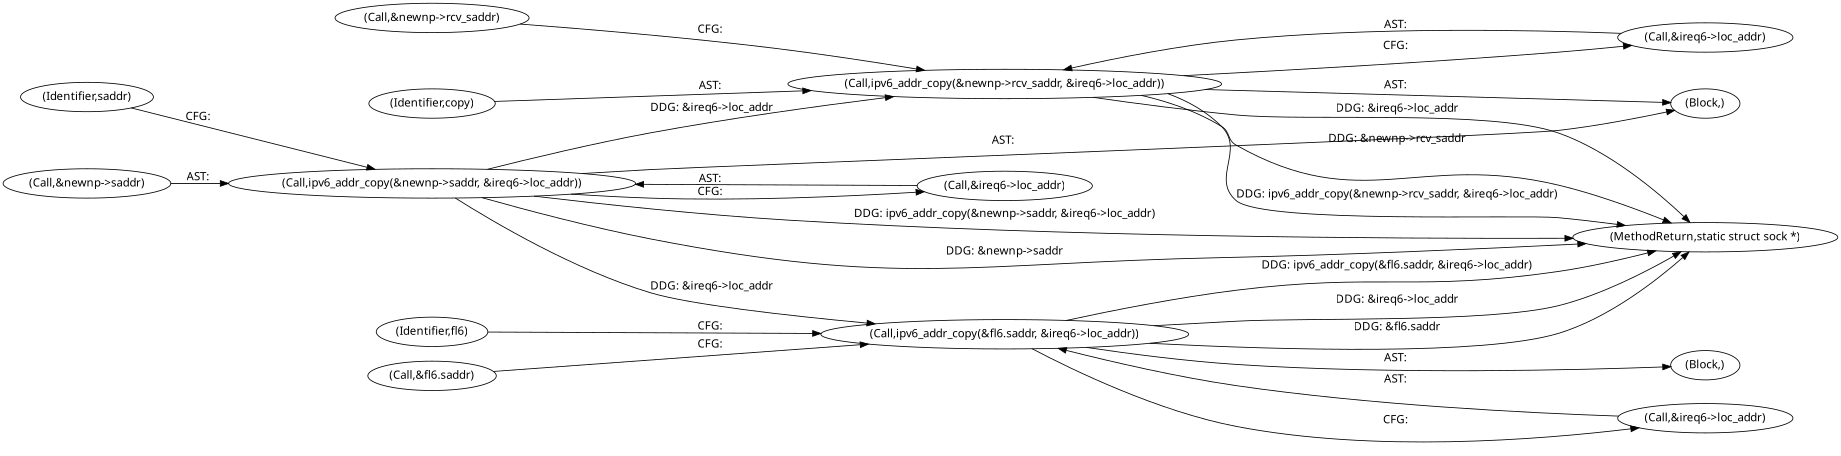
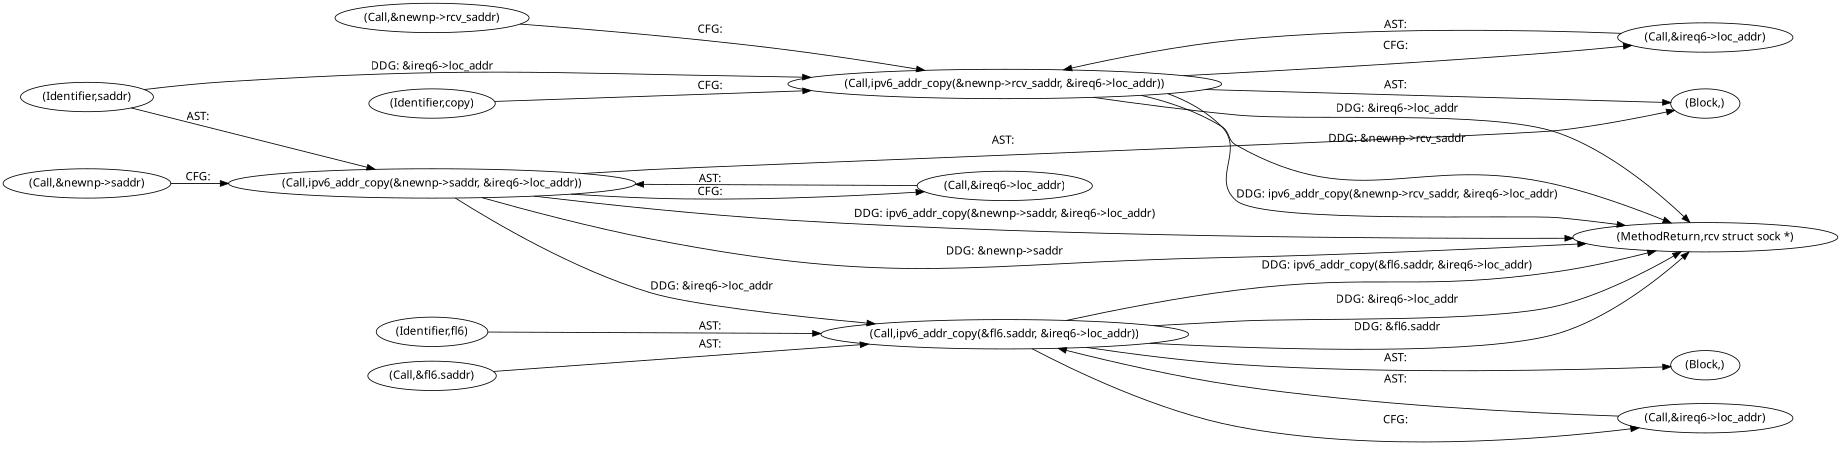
(712, 86) -> (712, 86)
(200, 117) -> (200, 117)
(685, 127) -> (473, 72)
(200, 177) -> (200, 177)
(1705, 237) -> (1705, 237)
(712, 327) -> (712, 327)
(712, 344) -> (712, 344)
